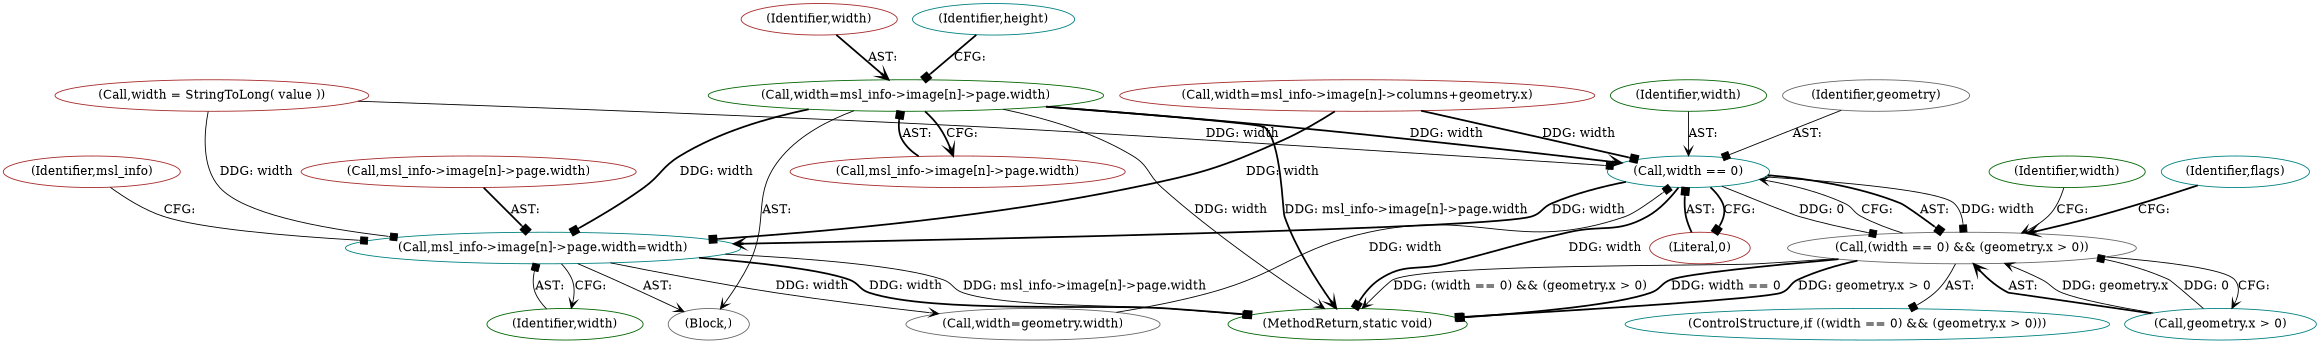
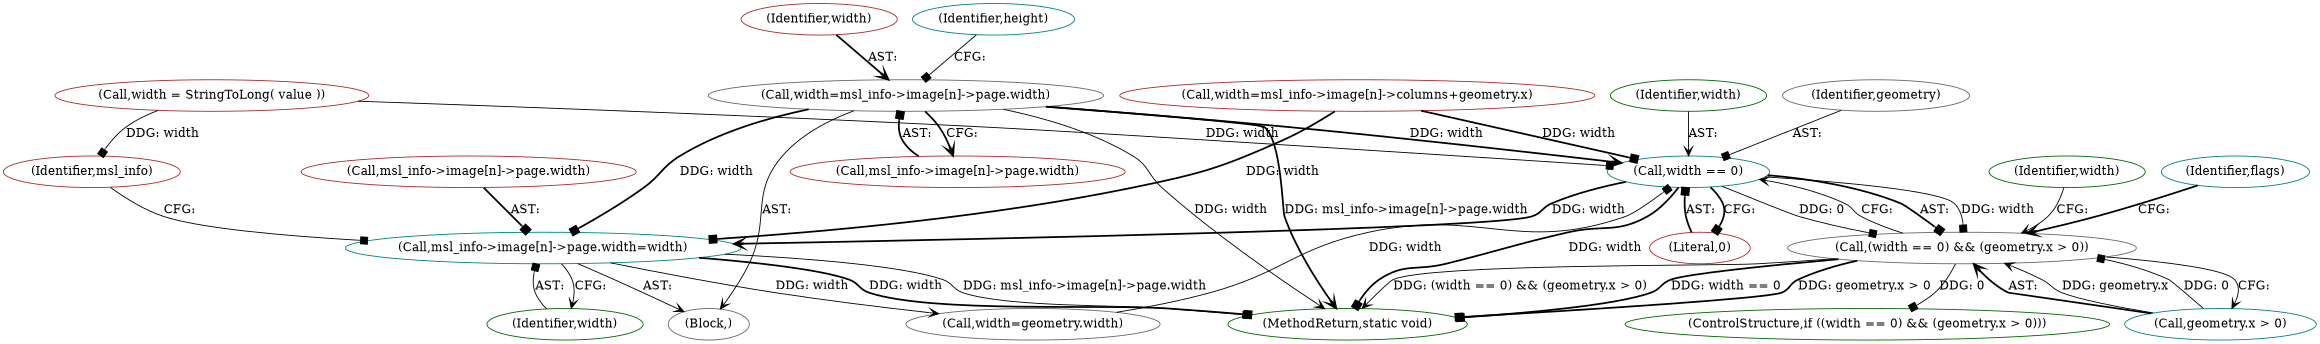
(953, 54) -> (953, 54)
(906, 96) -> (906, 96)
(262, 211) -> (129, 125)
(1962, 286) -> (1962, 286)
(1867, 324) -> (1867, 324)
